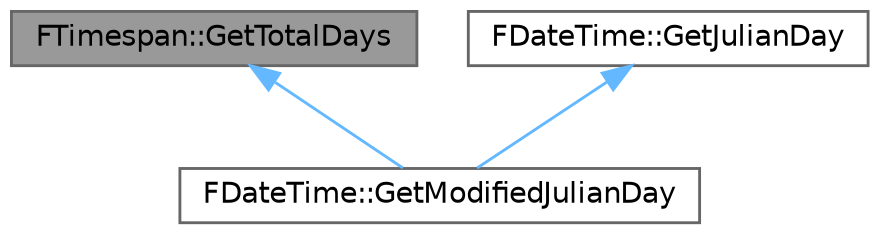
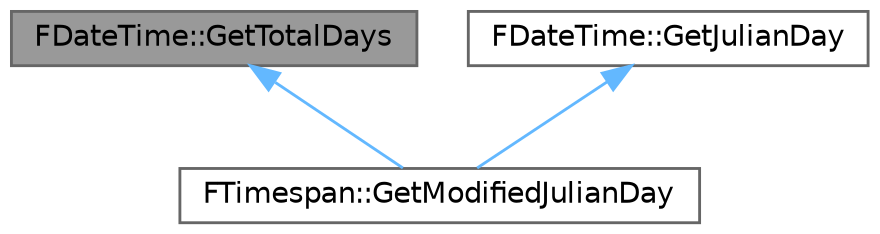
(214, 39) -> (214, 39)
(440, 196) -> (440, 196)
